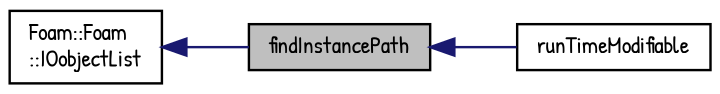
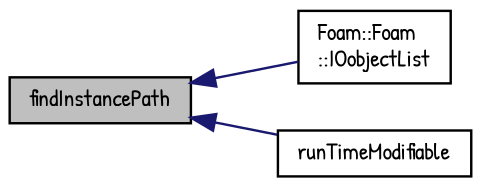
(218, 47) -> (257, 70)
